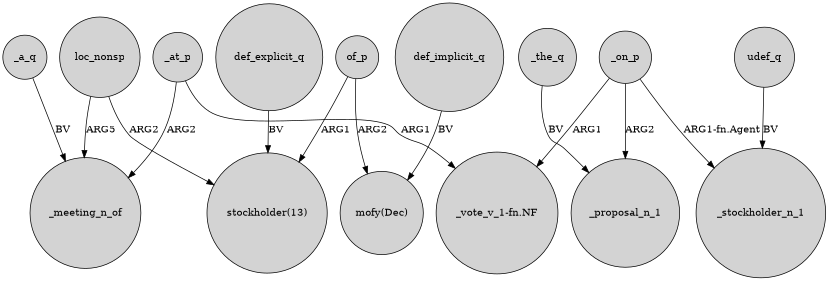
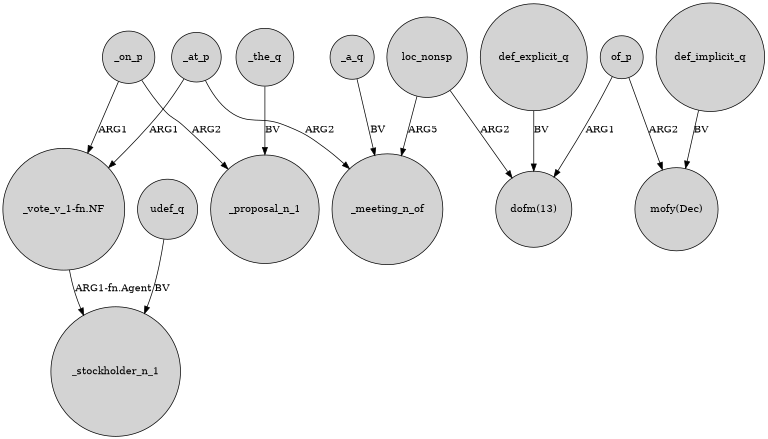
(673, 122) -> (74, 290)
(267, 213) -> (534, 209)
